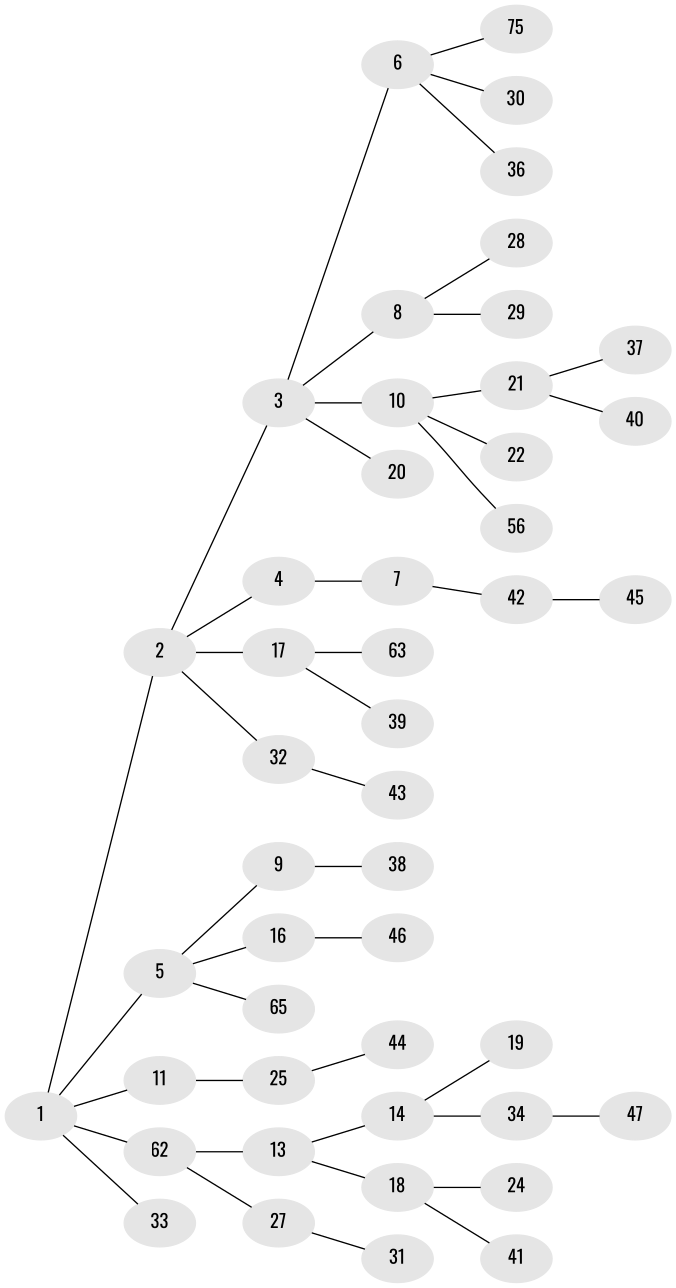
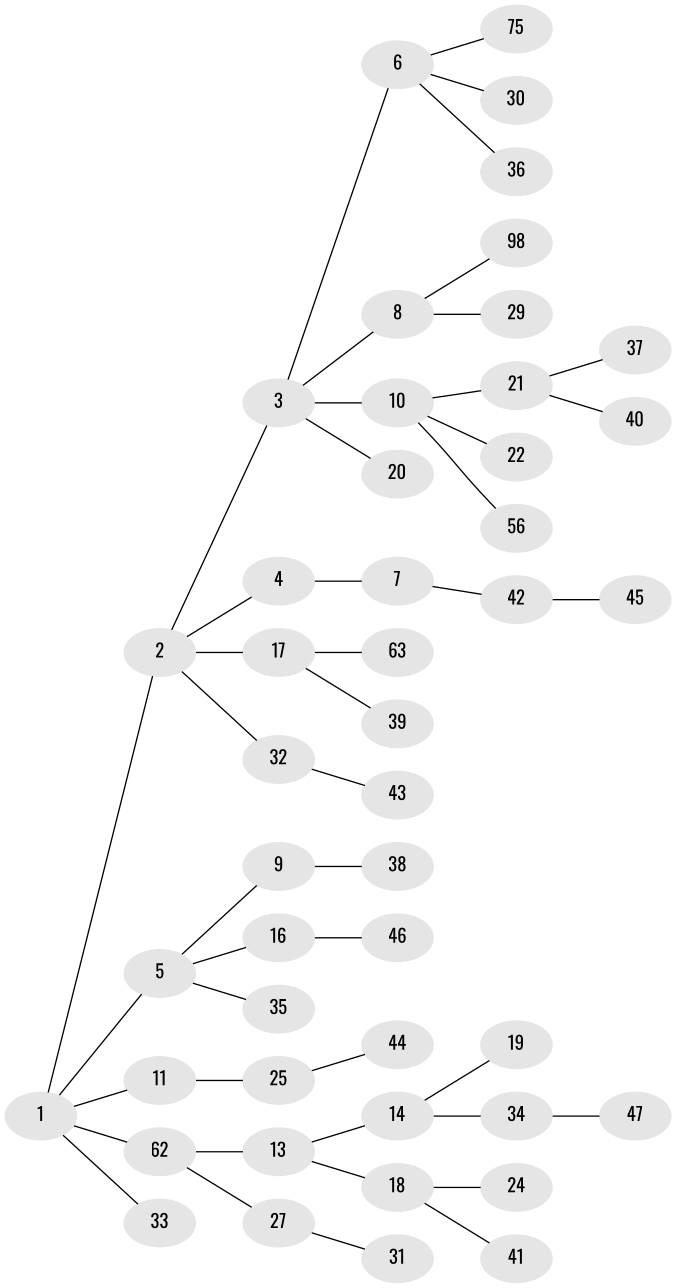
(516, 243) -> (516, 243)
(279, 1009) -> (279, 1009)
